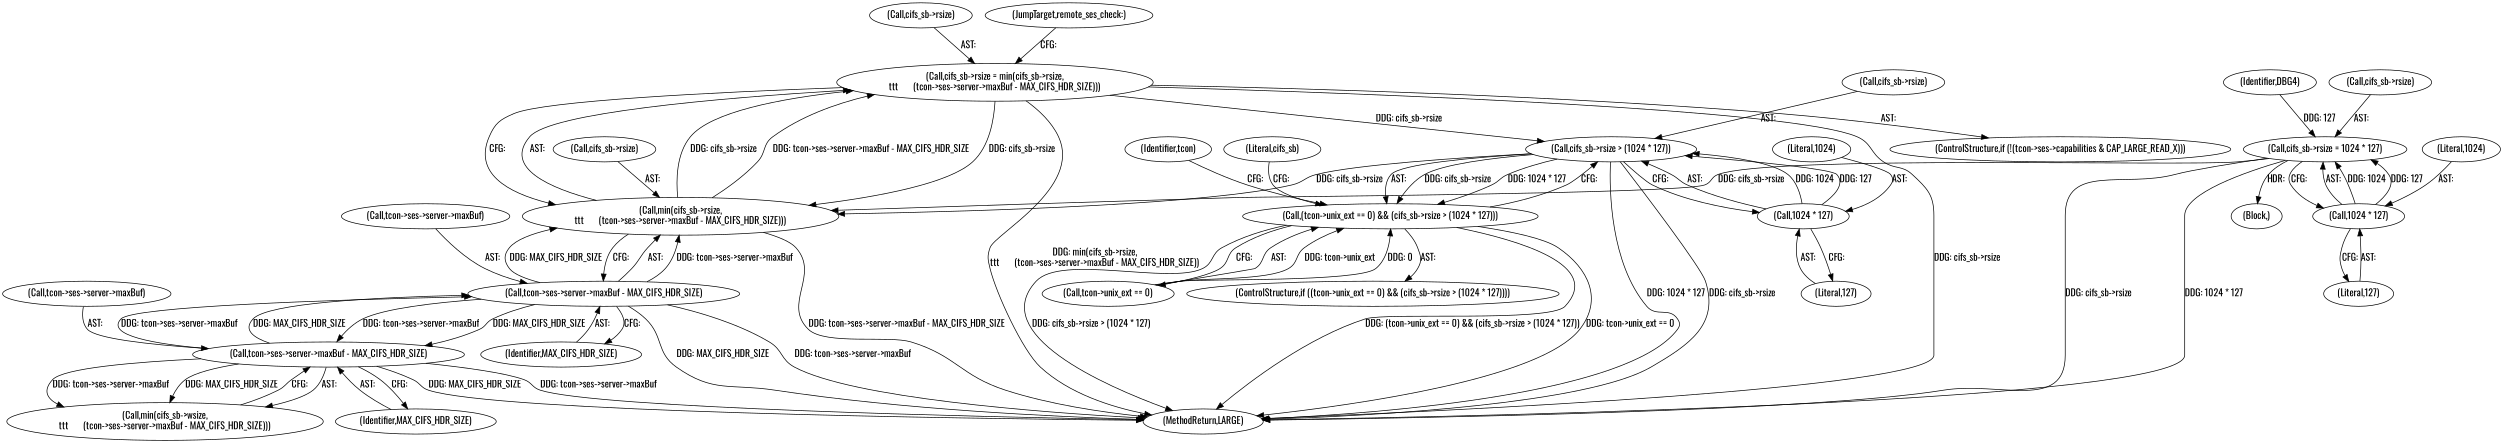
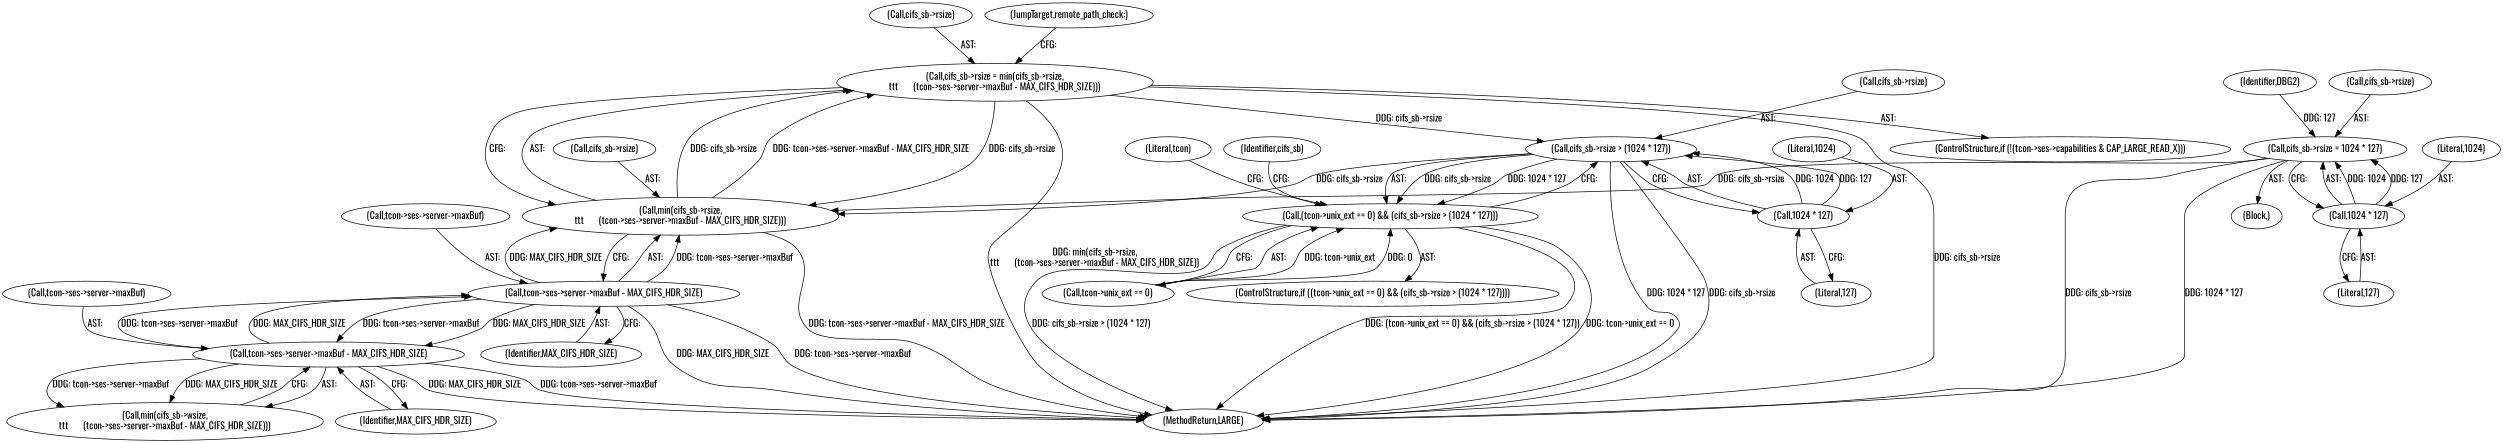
(1069, 15) -> (1069, 15)
(2270, 82) -> (2270, 82)
(1168, 149) -> (1168, 149)
(1272, 149) -> (1272, 149)
(2277, 180) -> (2277, 180)
